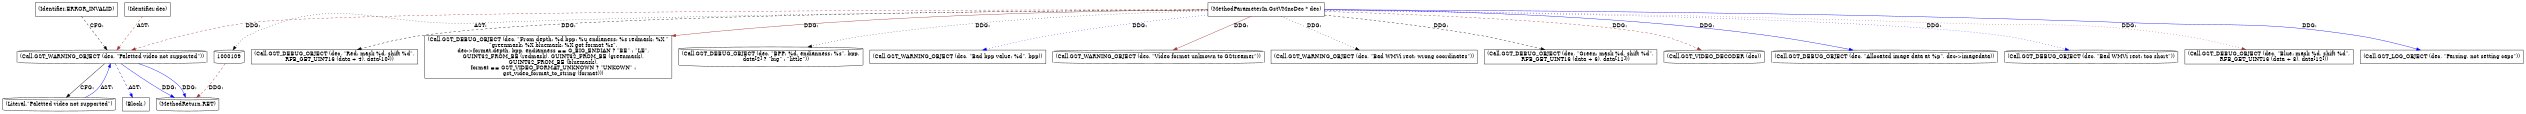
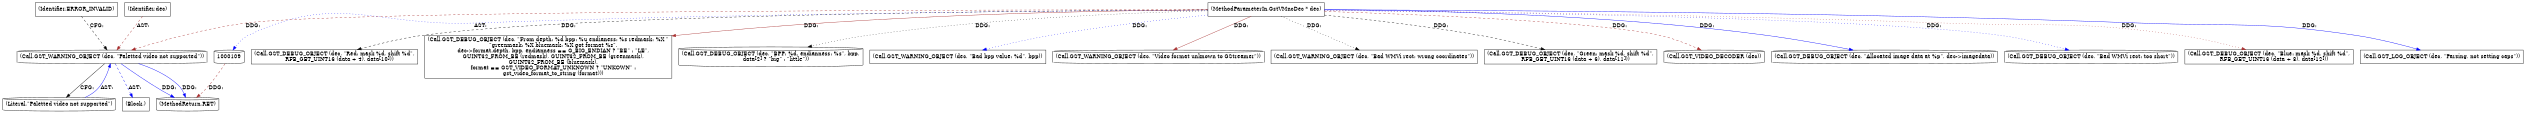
(644, 18) -> (644, 18)
